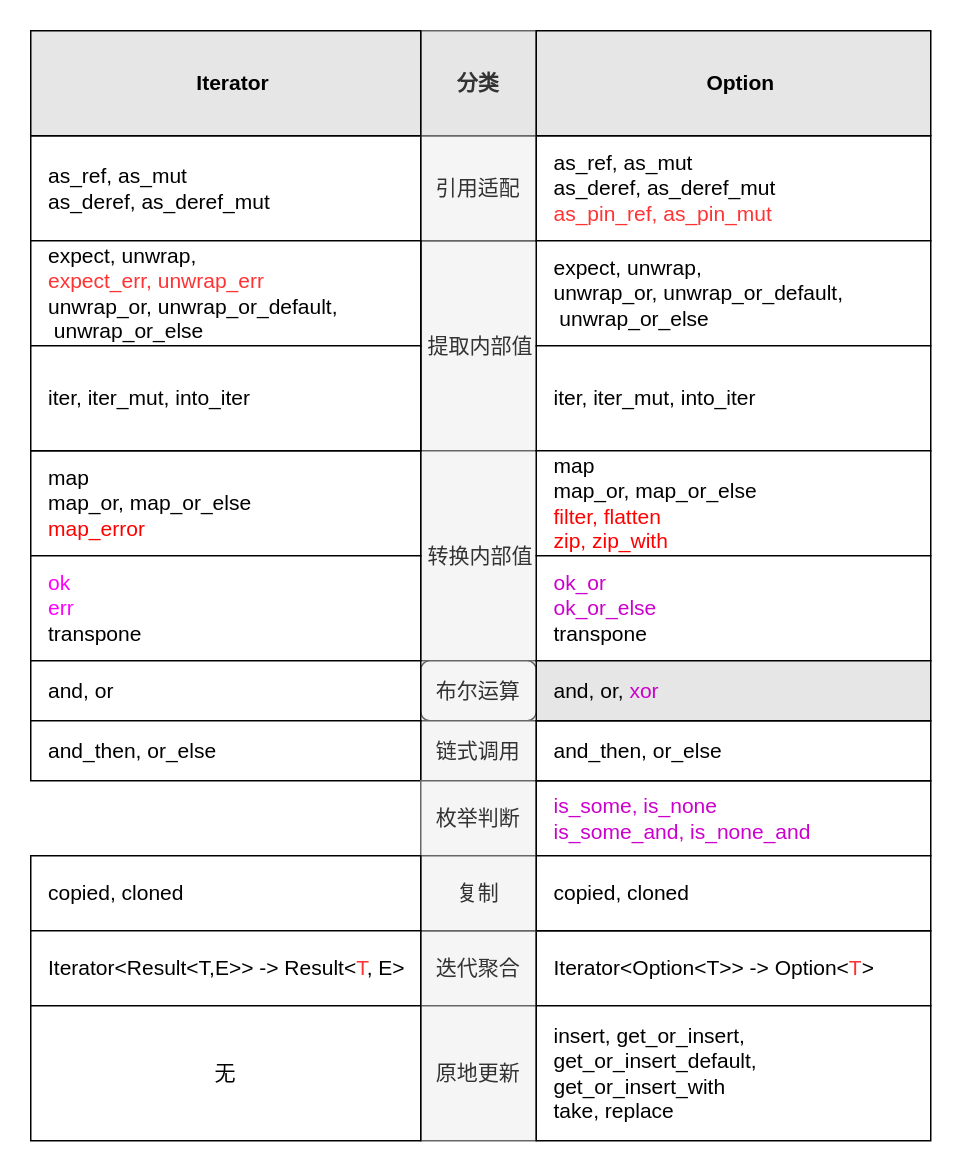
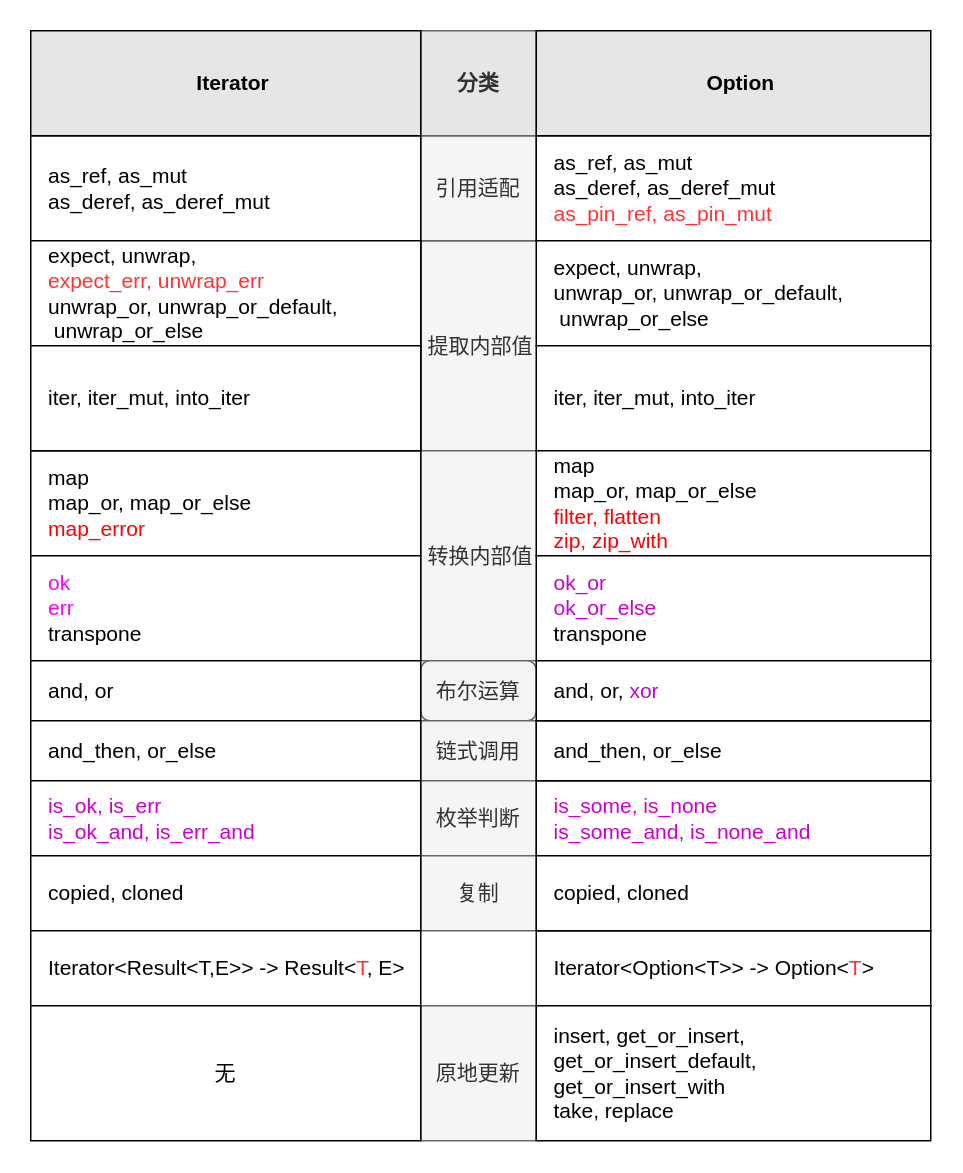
(734, 691) -> (734, 691)
none -> (226, 818)
(479, 968) -> none
